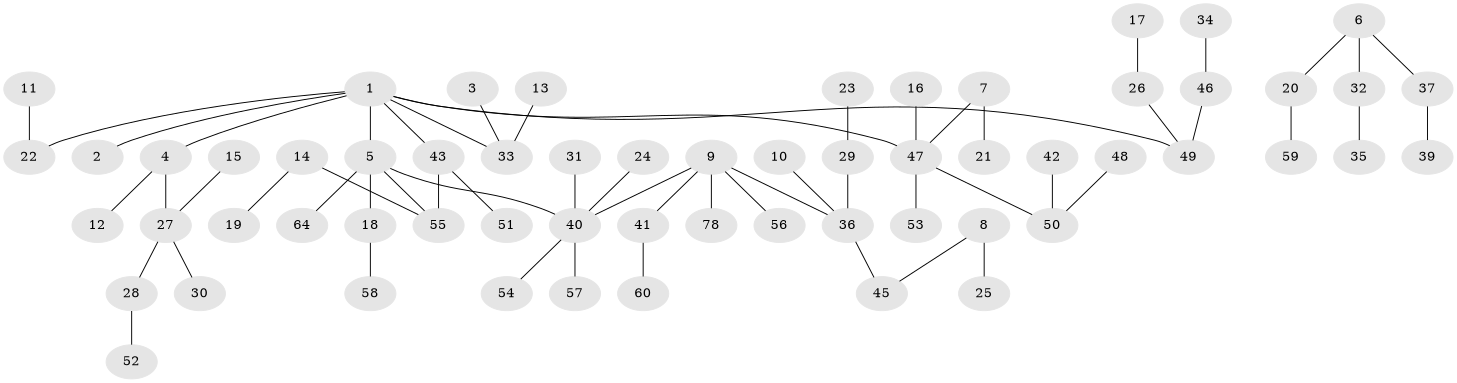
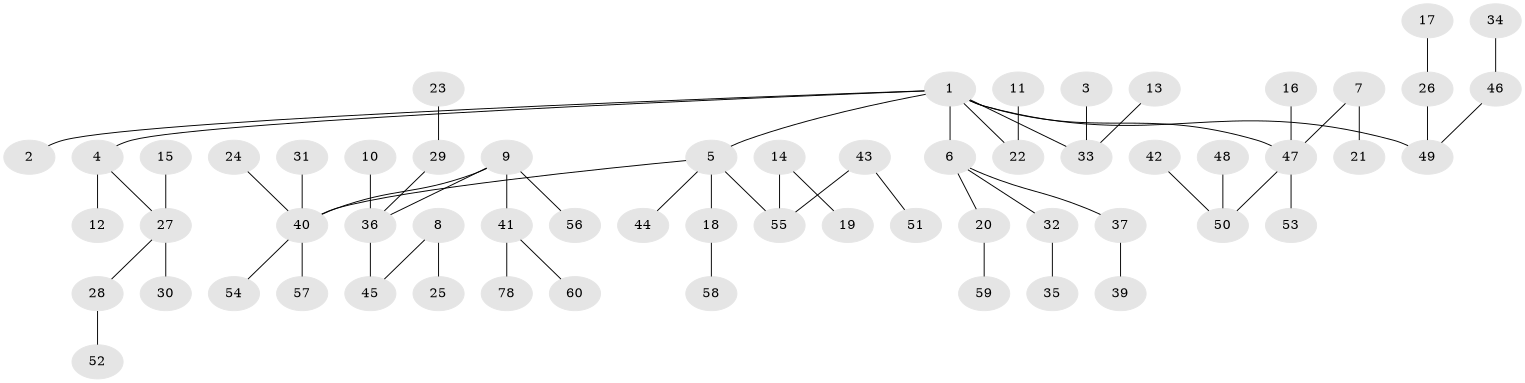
(404, 123) -> (950, 123)
(711, 191) -> (507, 260)
(302, 225) -> (643, 225)
